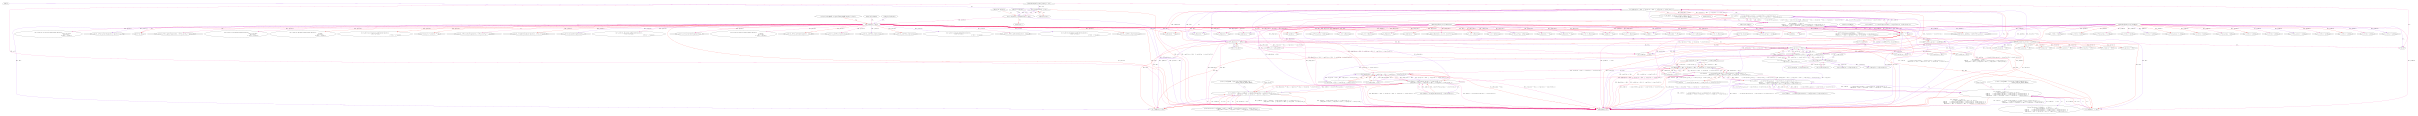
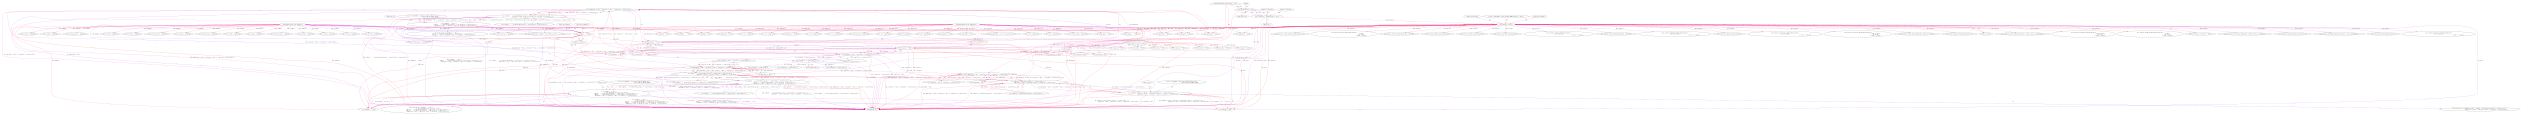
(1755, 29) -> (397, 29)
none -> (1960, 34)
none -> (2293, 34)
